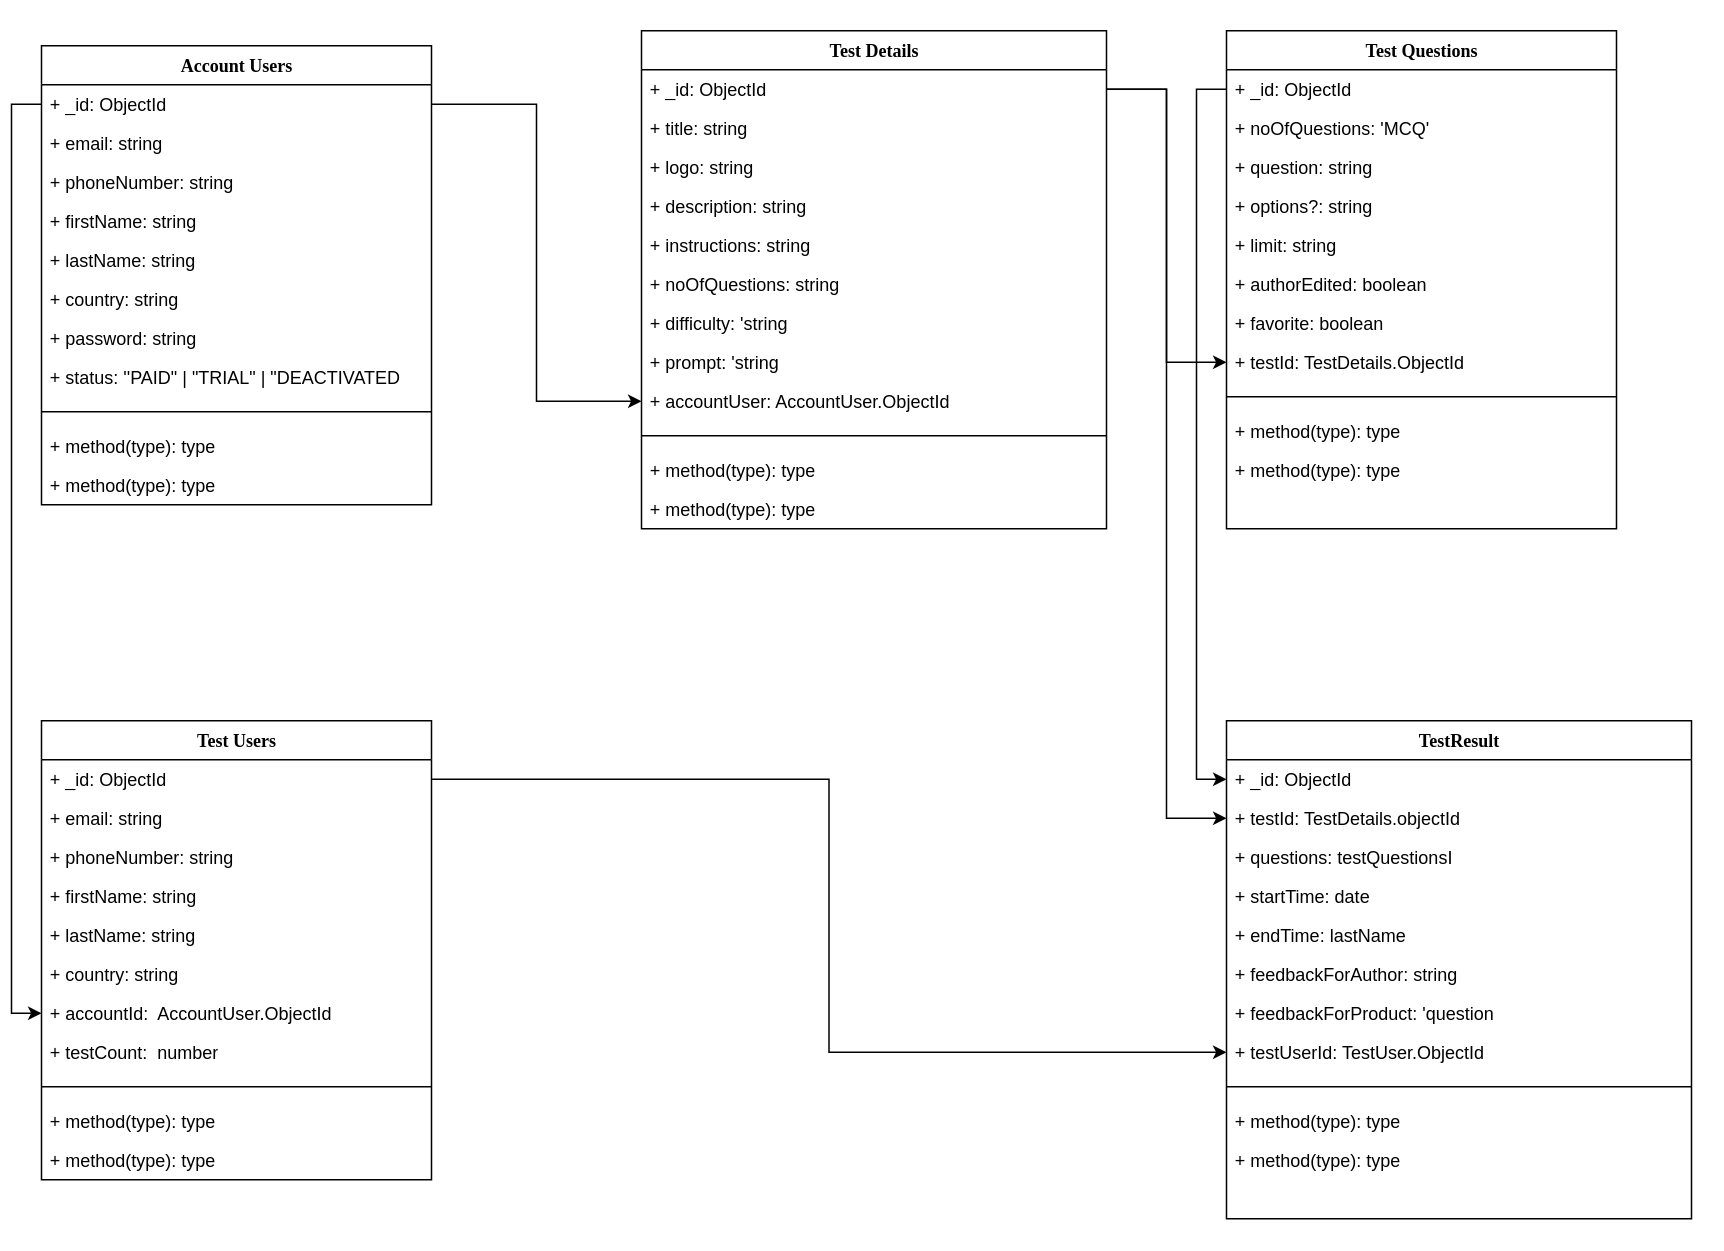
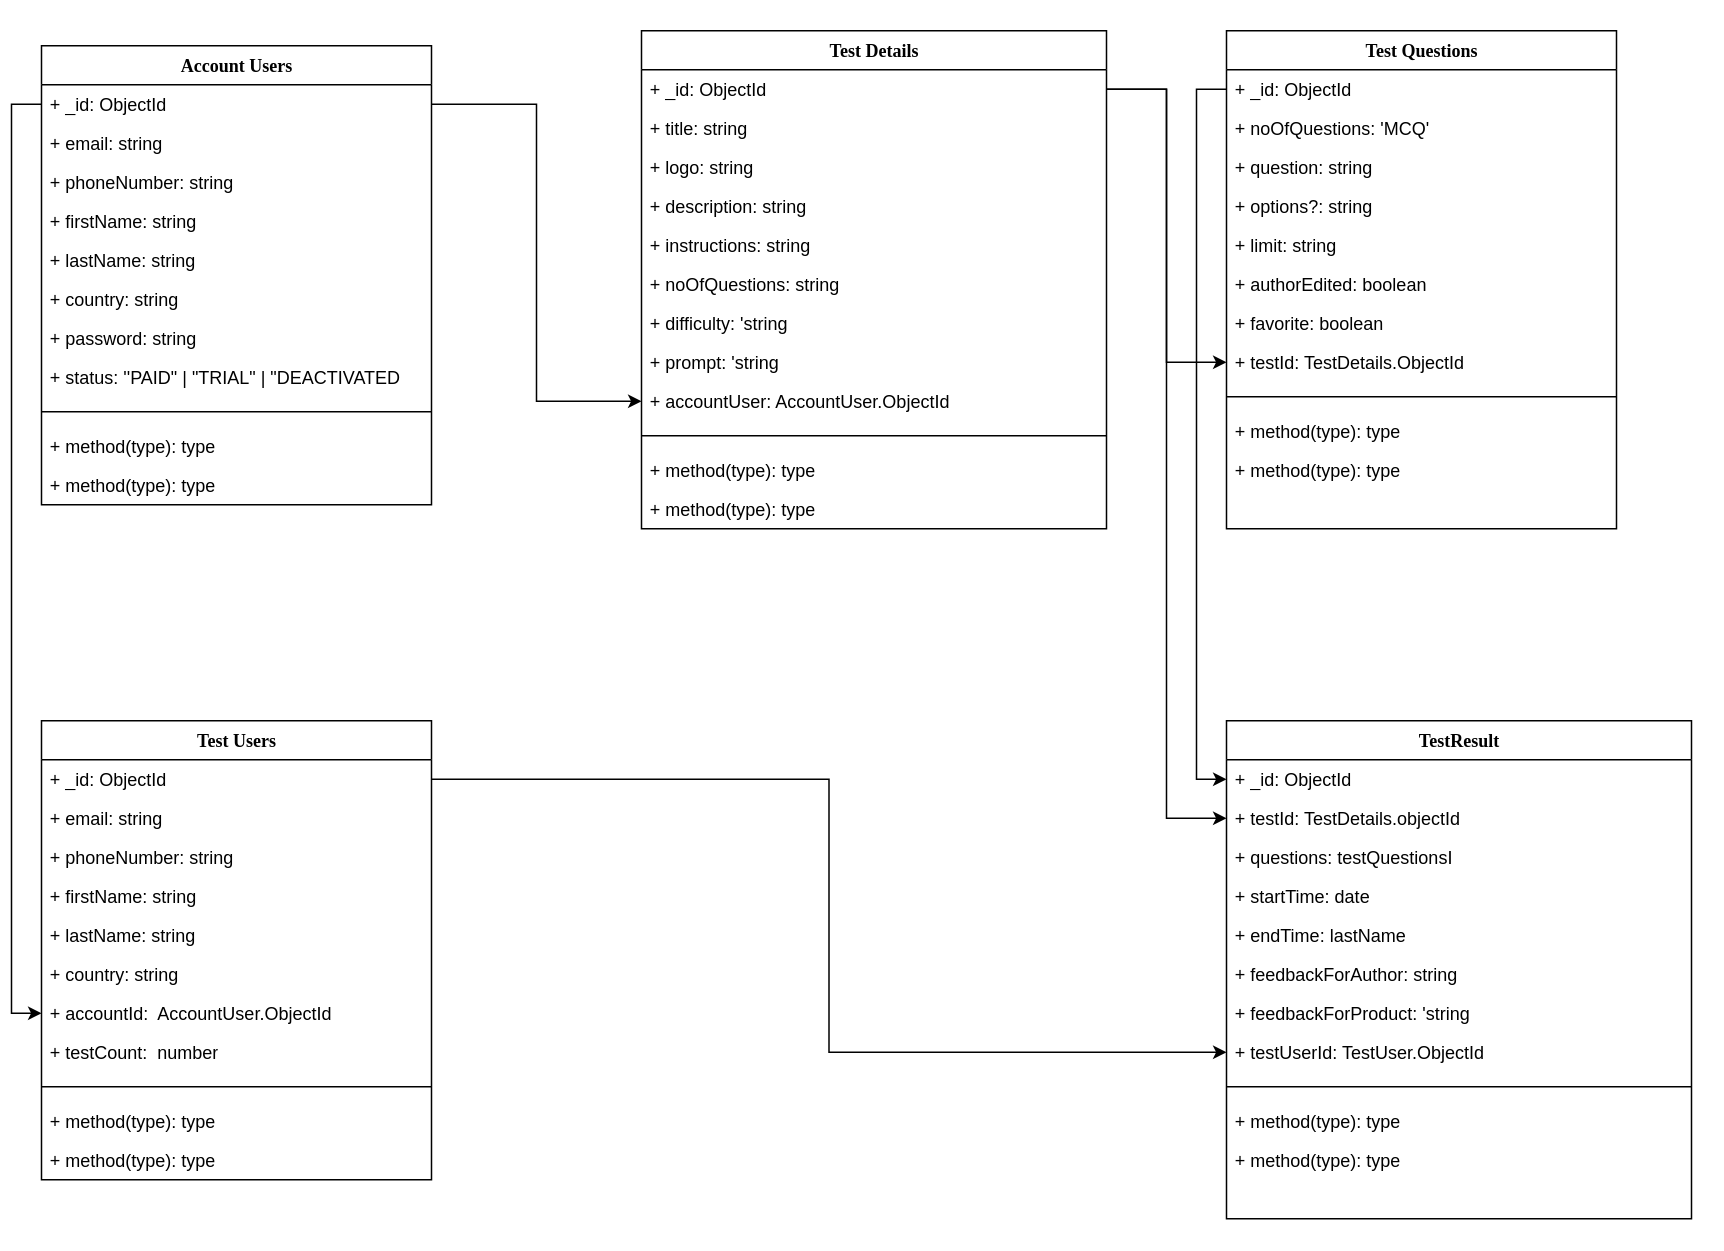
(1380, 1015) -> (1370, 1015)
